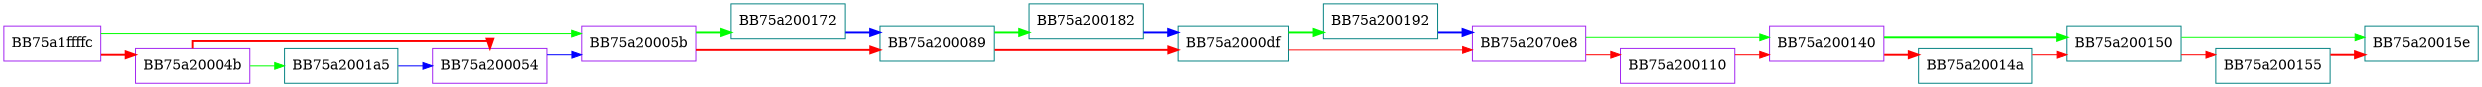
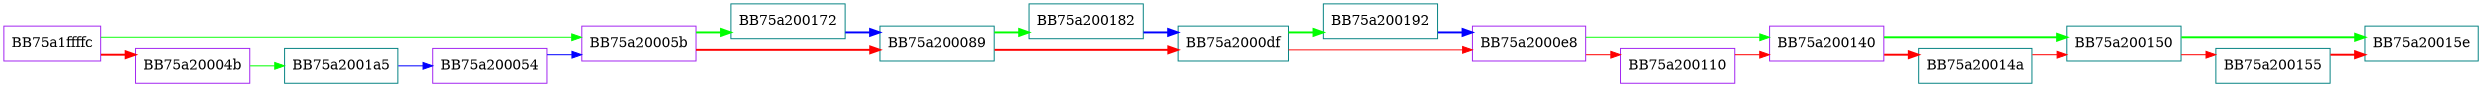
(2268, 37) -> (2268, 37)
(338, 41) -> none
(1529, 44) -> (1529, 44)
